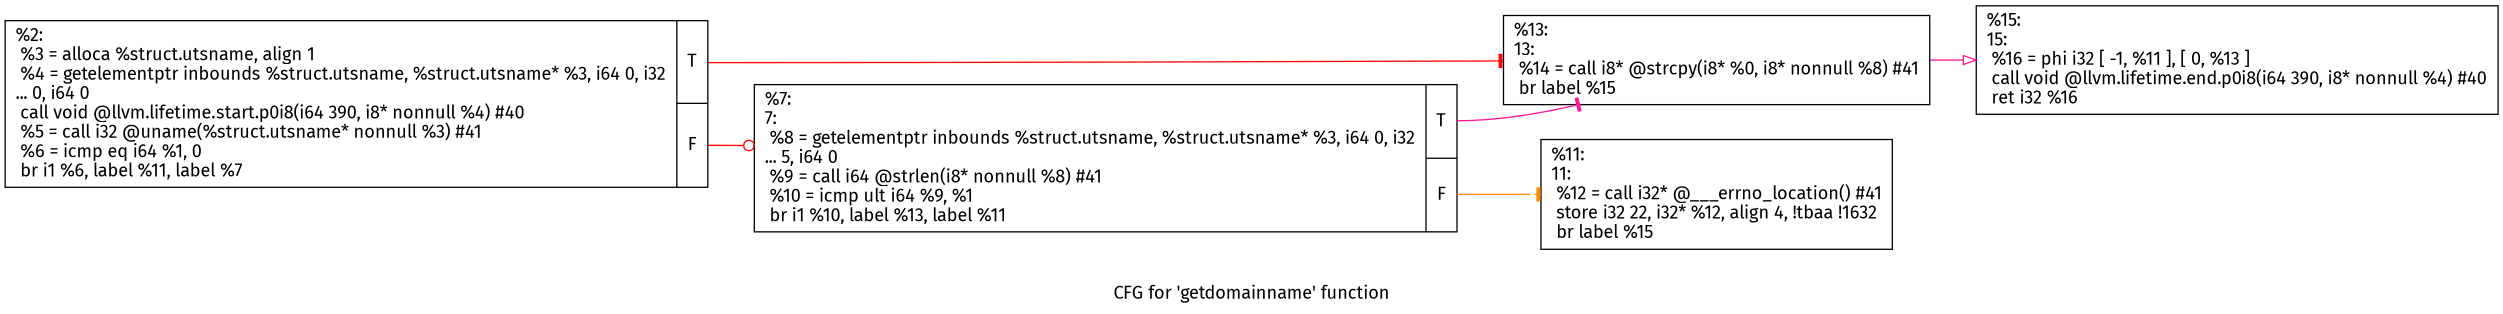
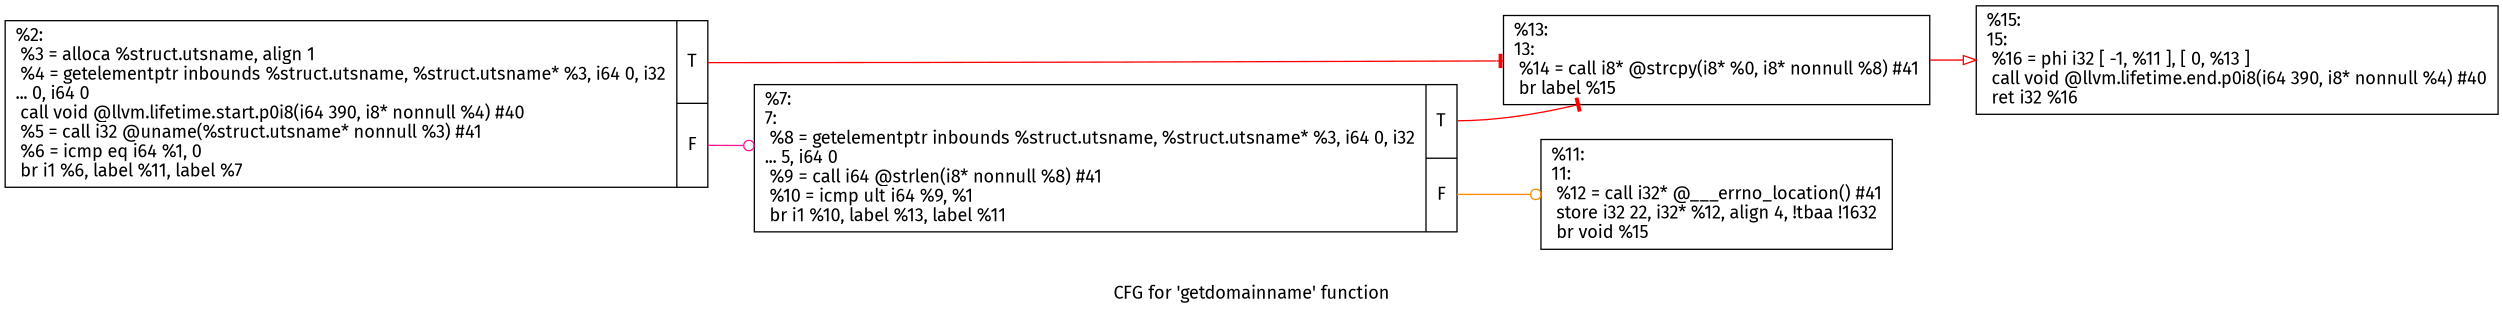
(1947, 60) -> (1947, 60)
(1516, 116) -> (1516, 116)
(726, 145) -> (726, 145)
(1494, 194) -> (1494, 194)
(1602, 232) -> (1600, 232)
